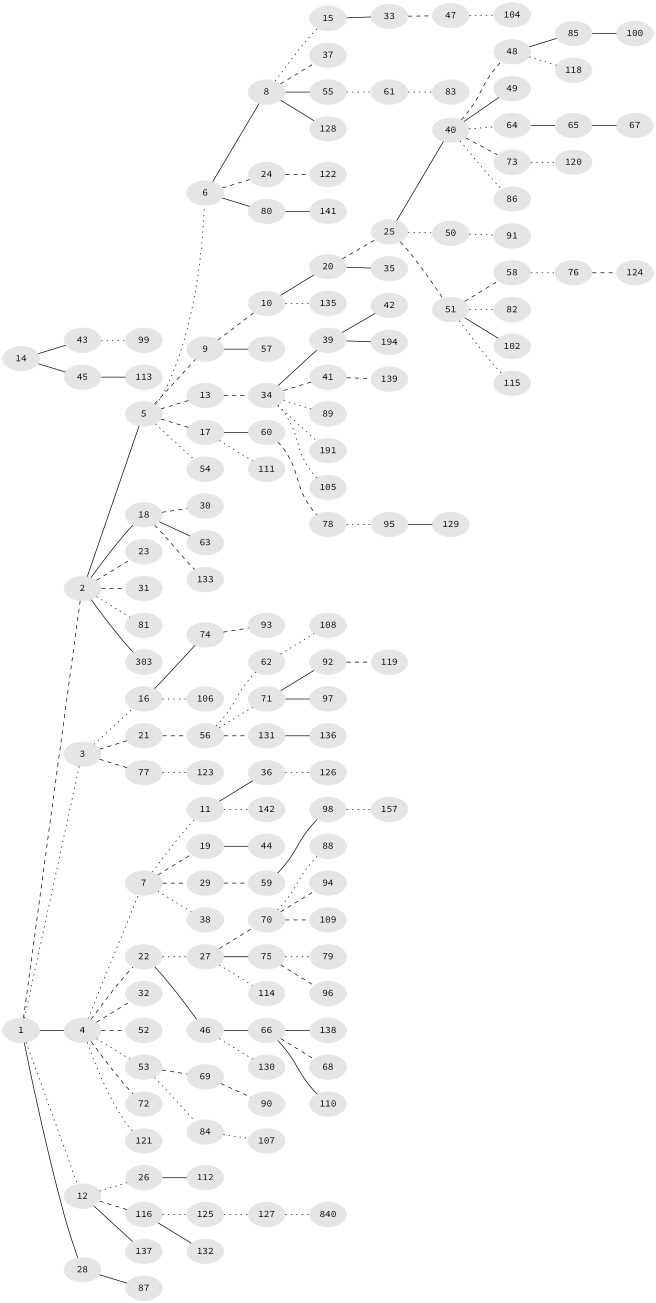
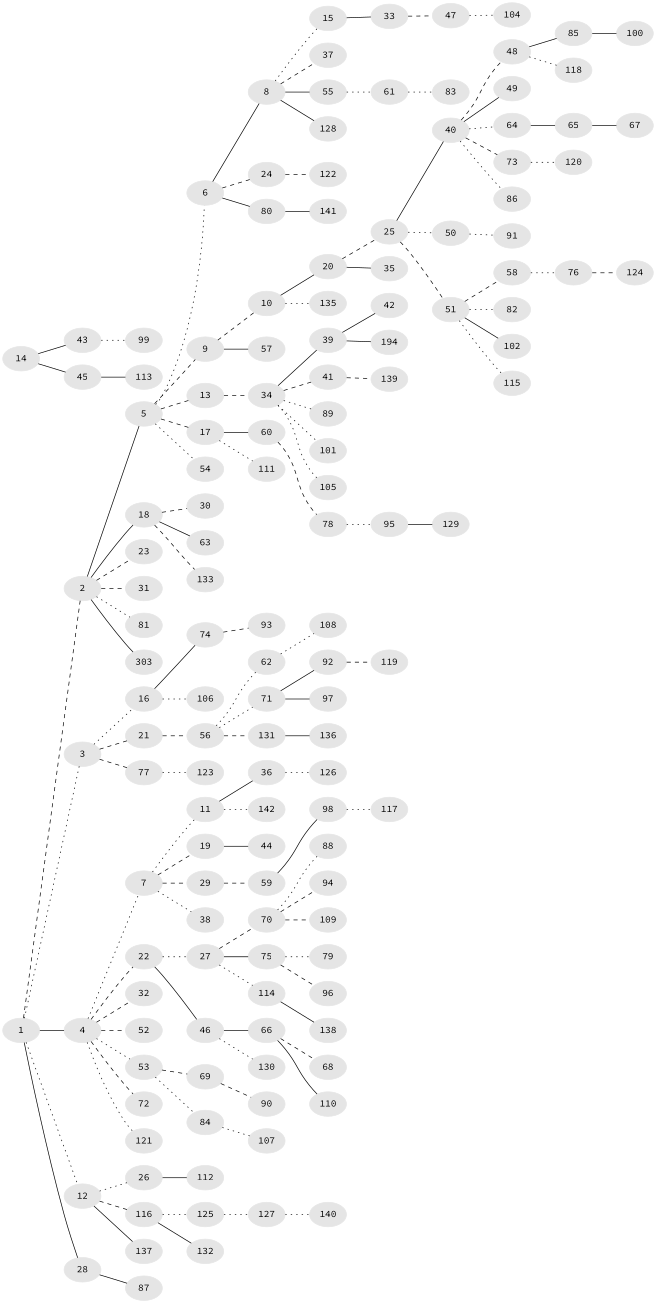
(328, 451) -> (328, 451)
(389, 809) -> (389, 809)
(297, 1030) -> (297, 1012)
(328, 1215) -> (328, 1215)
